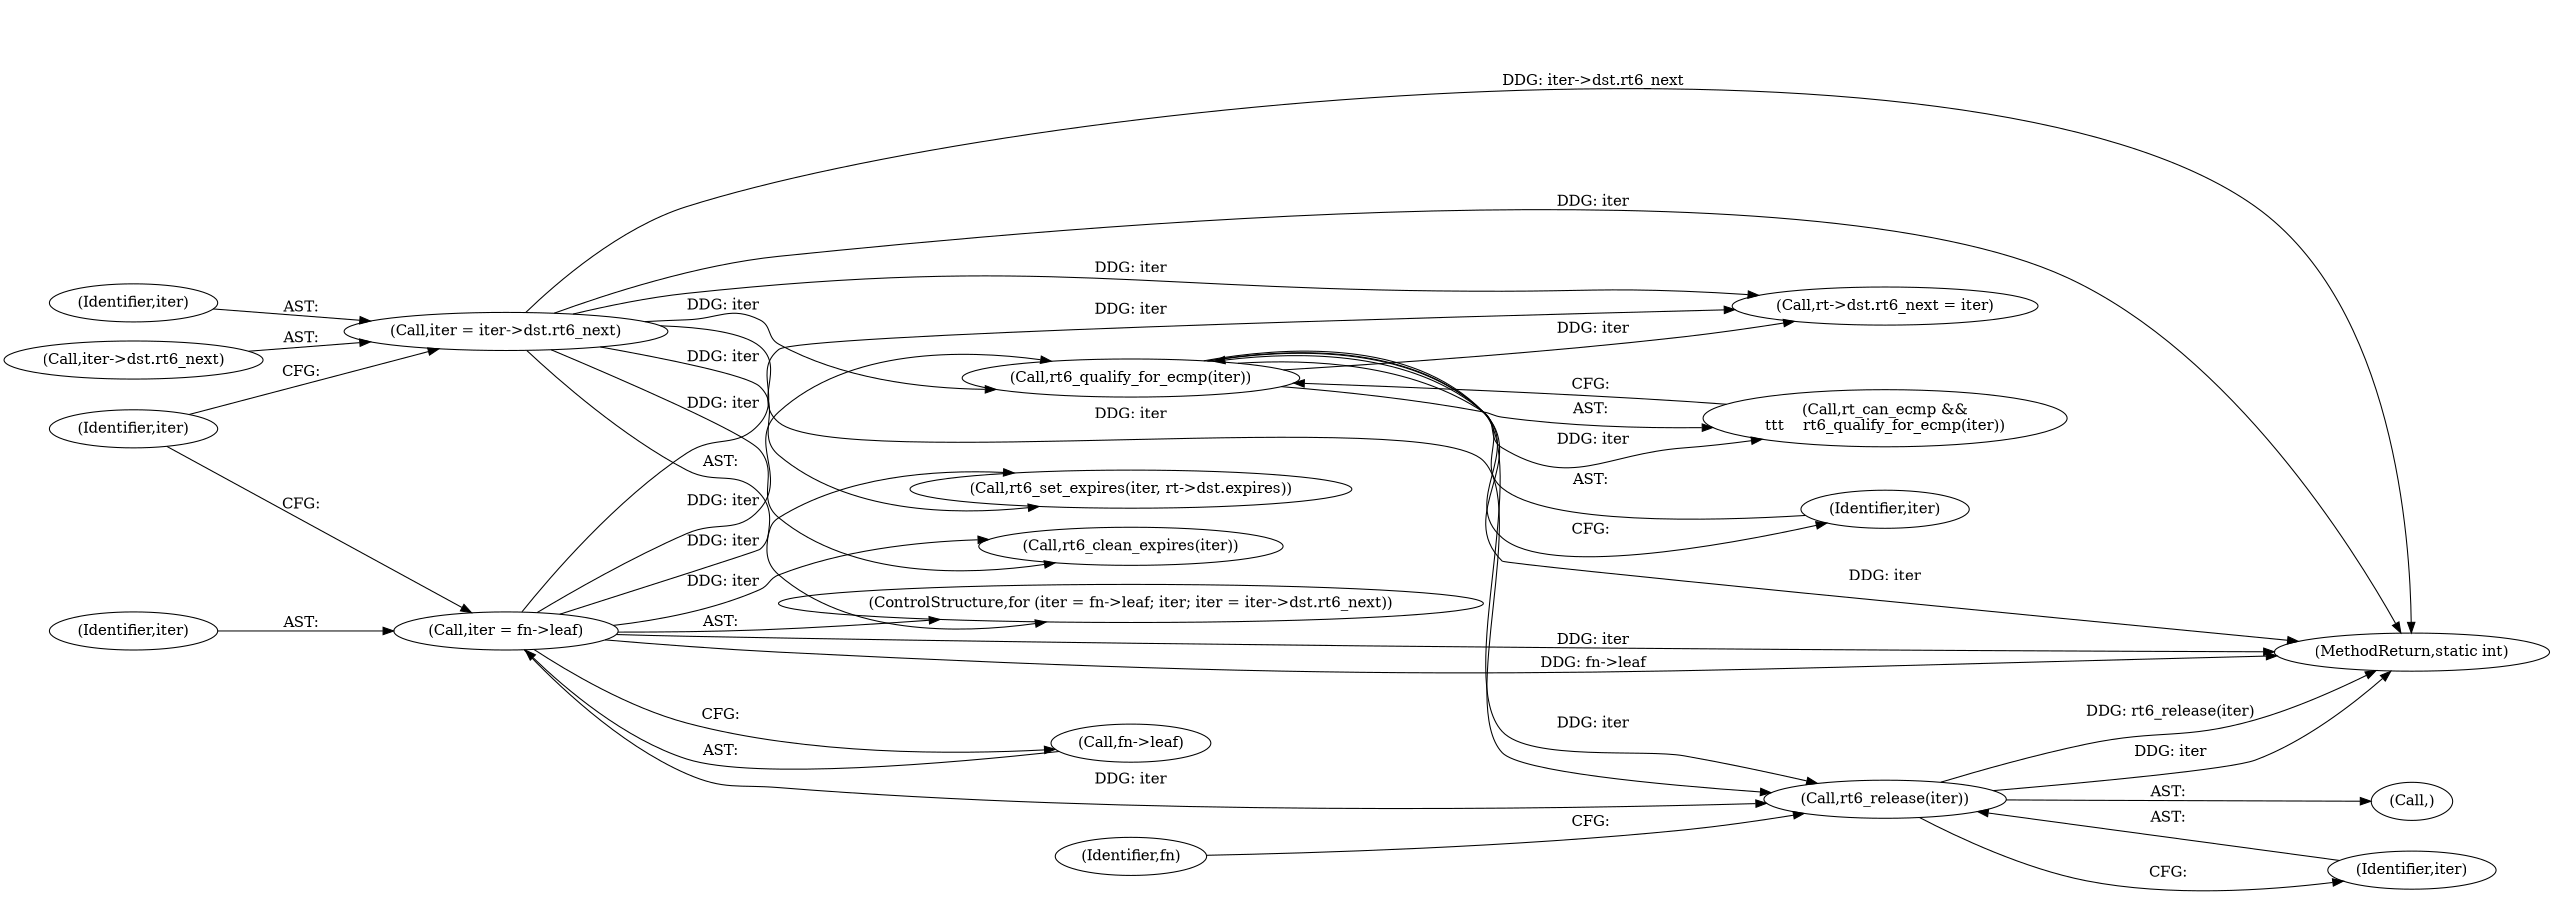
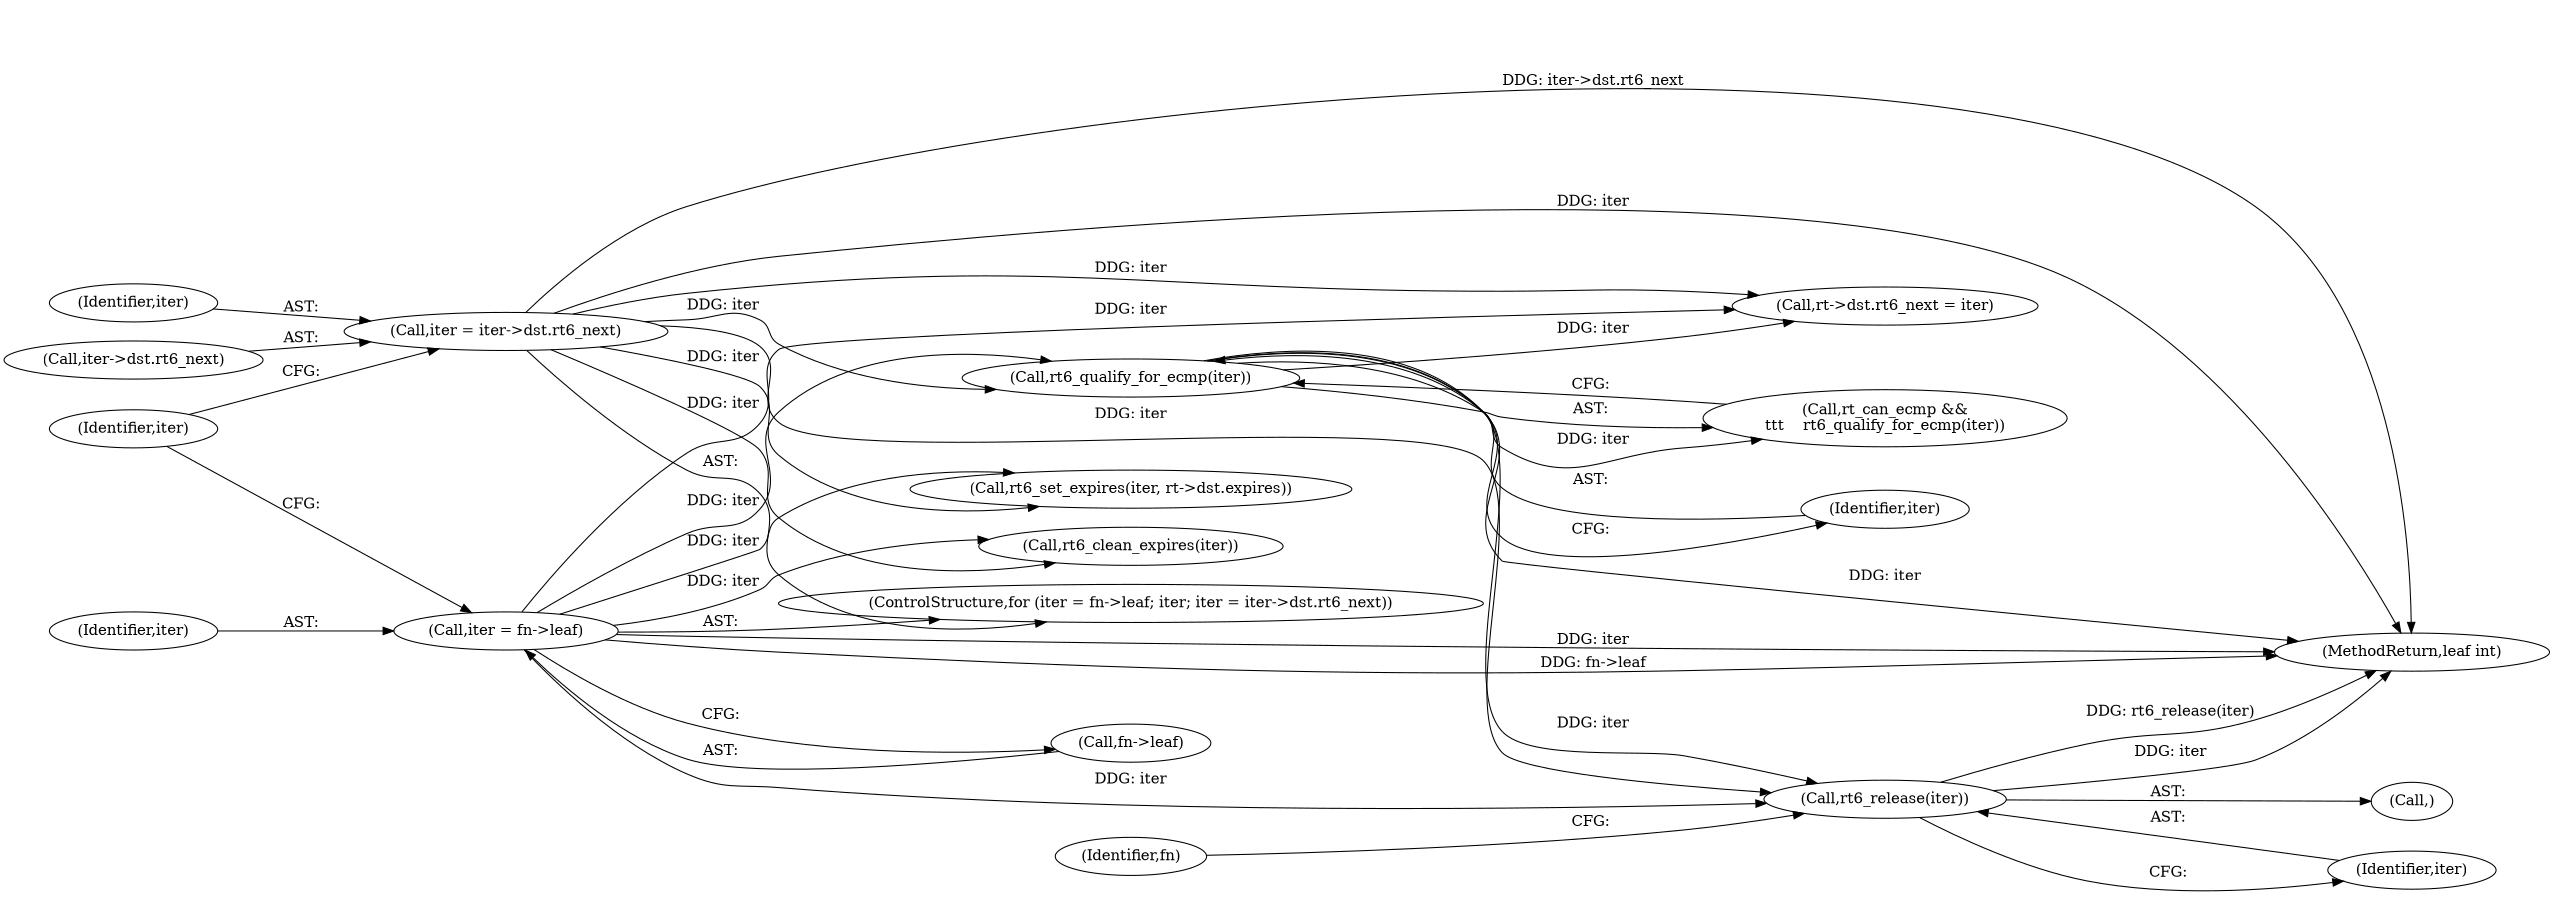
(2412, 652) -> (2412, 652)
